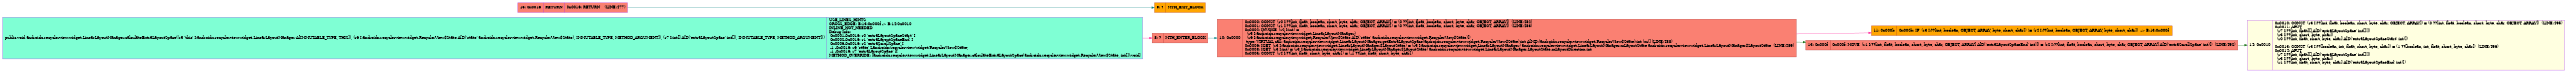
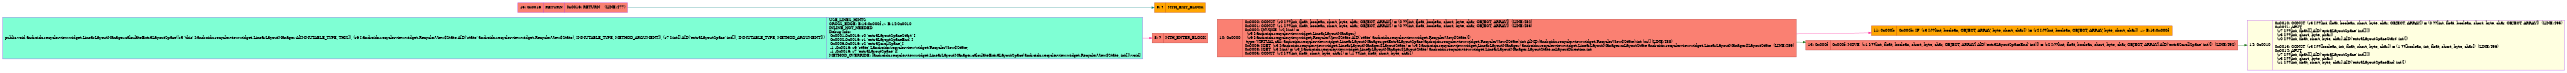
(2290, 27) -> (2290, 27)
(1211, 38) -> none
